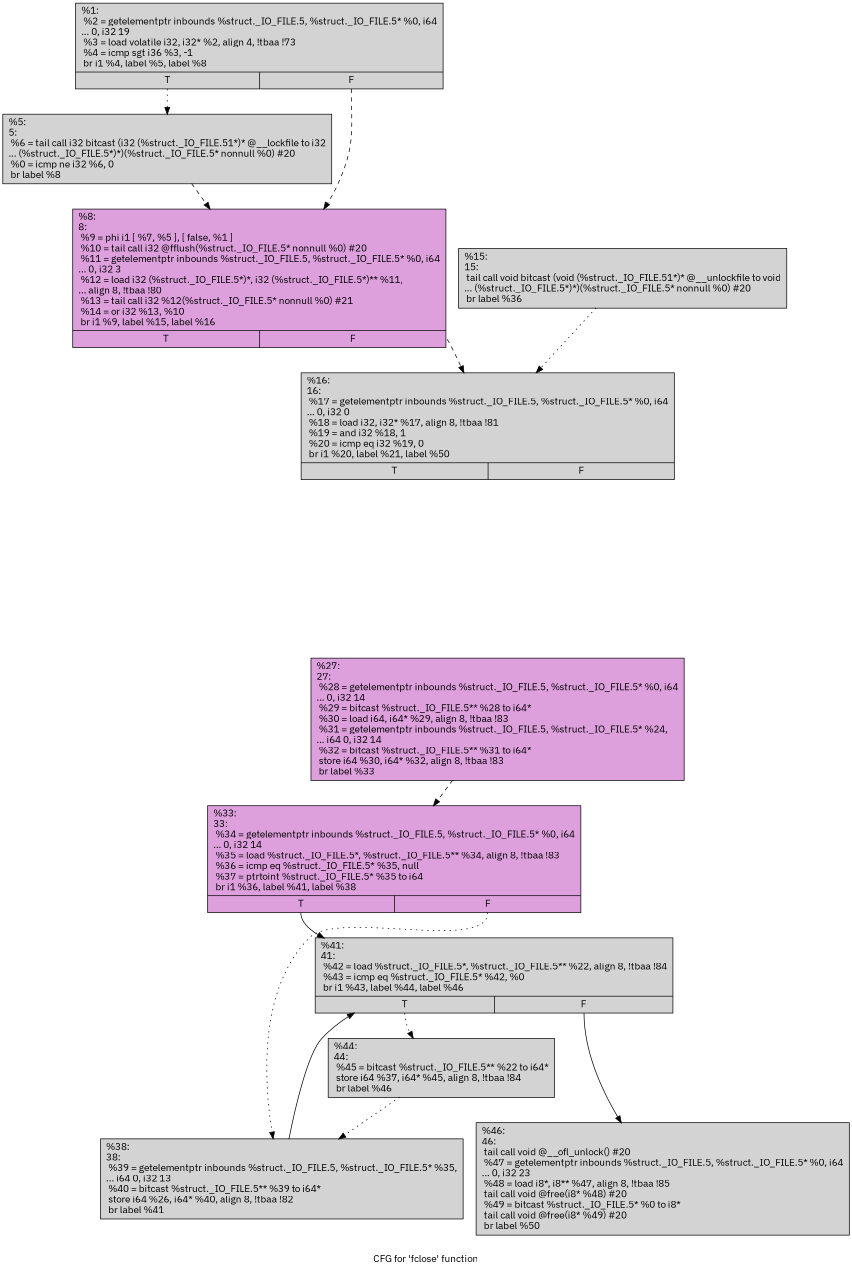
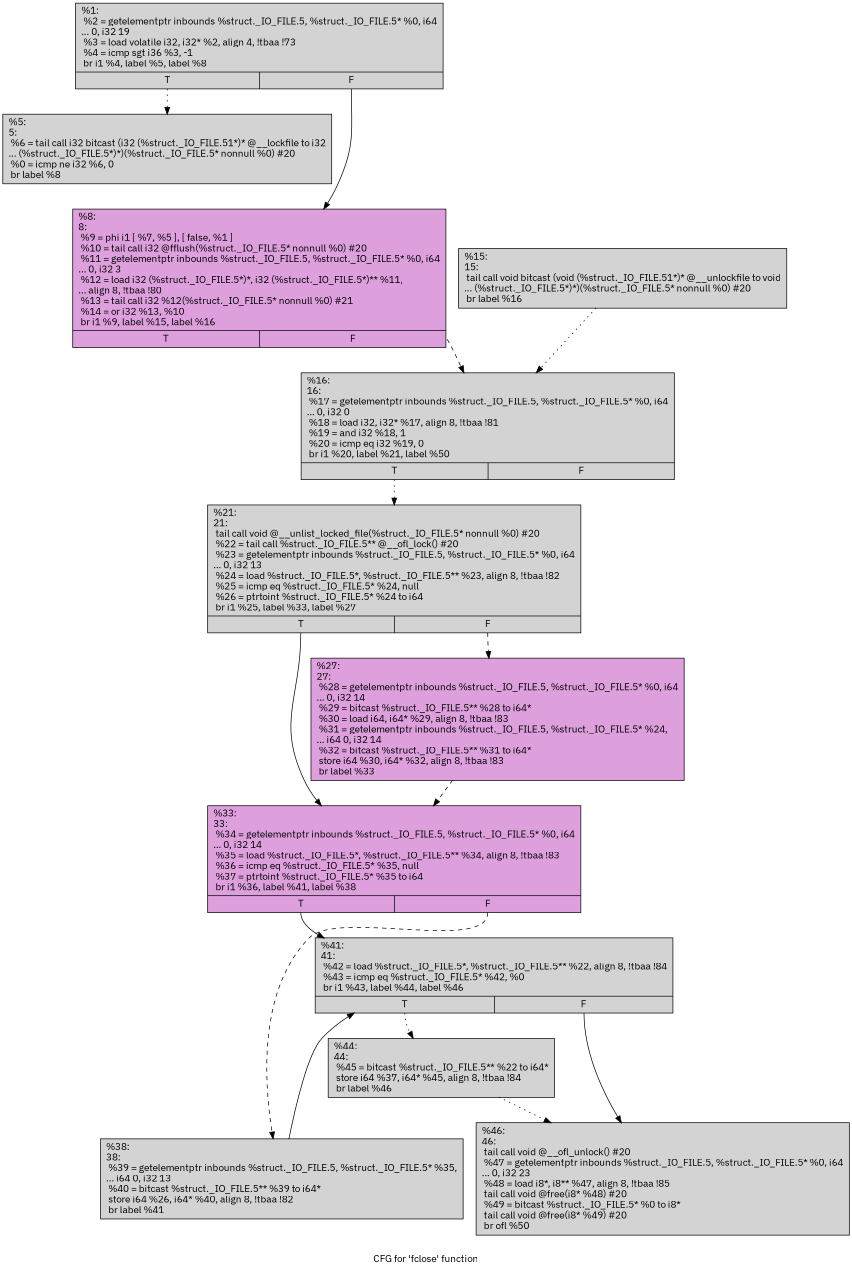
(350, 148) -> (350, 148)
(199, 194) -> none
(493, 299) -> (493, 299)
none -> (394, 569)
(304, 944) -> (304, 944)
(372, 1116) -> (522, 1108)
(511, 1226) -> (506, 1226)
